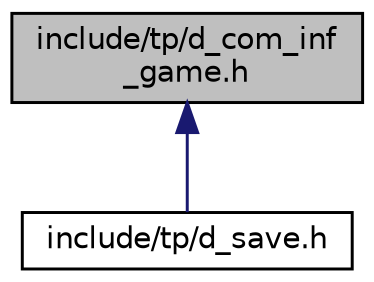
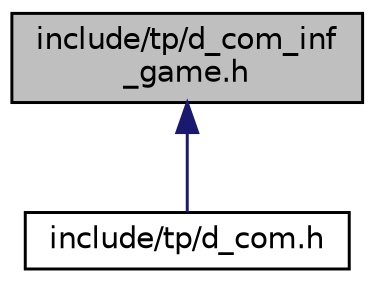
(187, 241) -> (187, 241)
